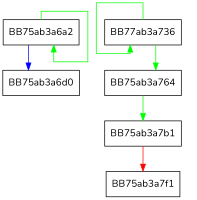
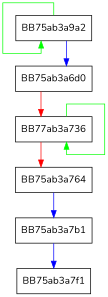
(41, 32) -> (54, 28)
(156, 54) -> (41, 151)
none -> (41, 100)
(143, 105) -> (54, 202)
(143, 155) -> (54, 252)
